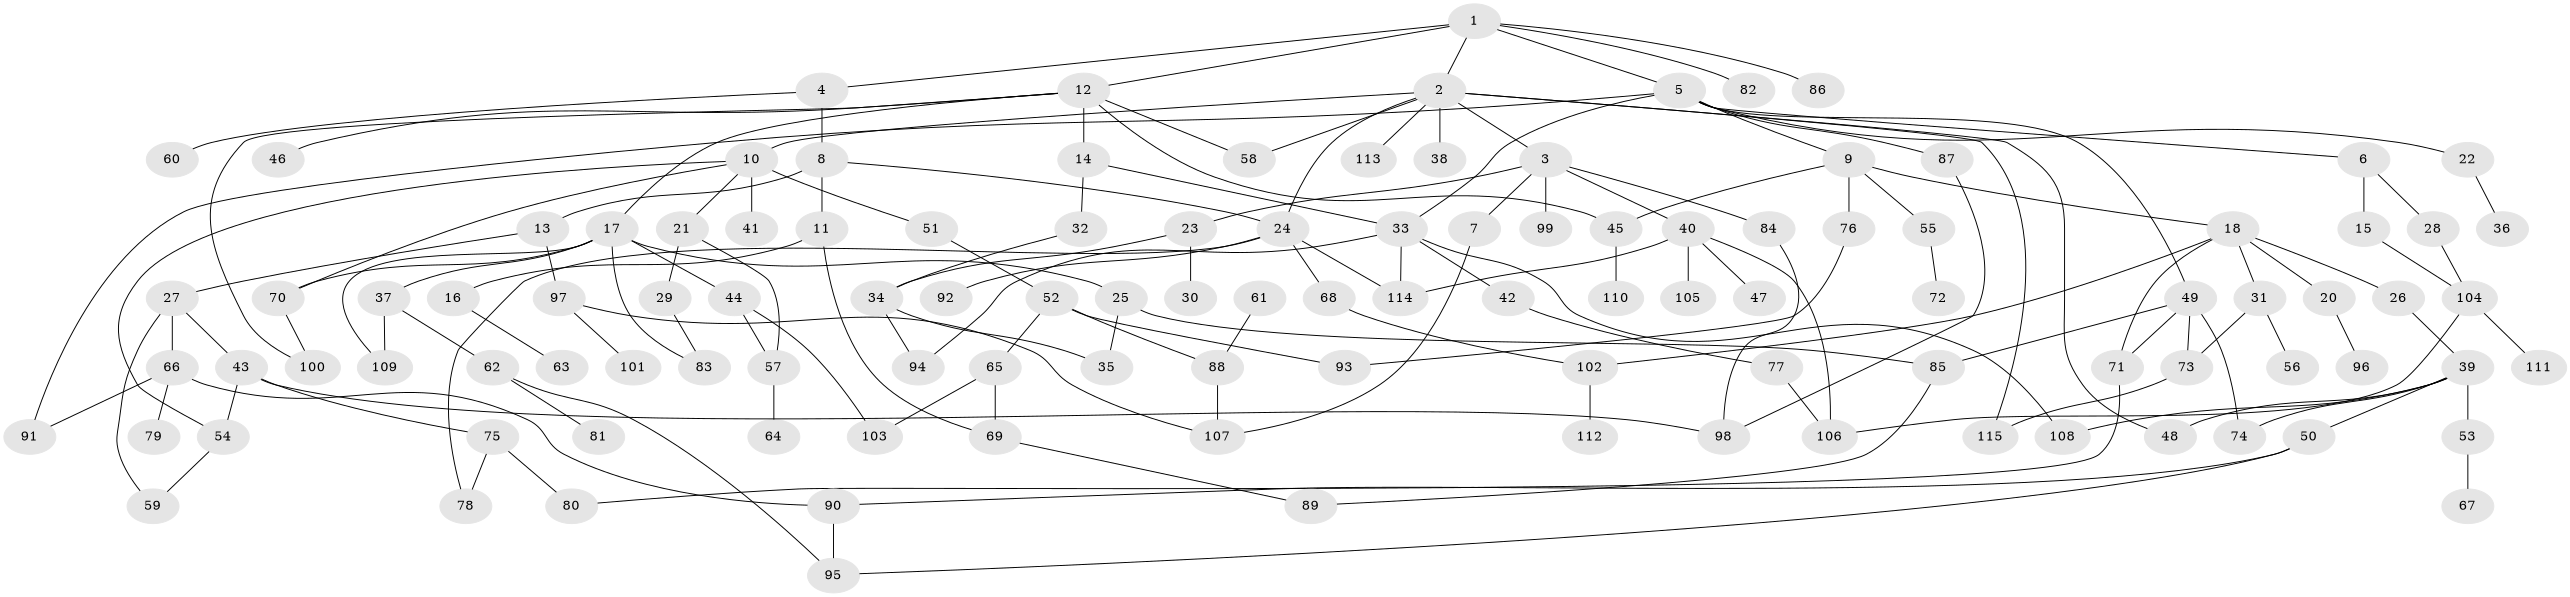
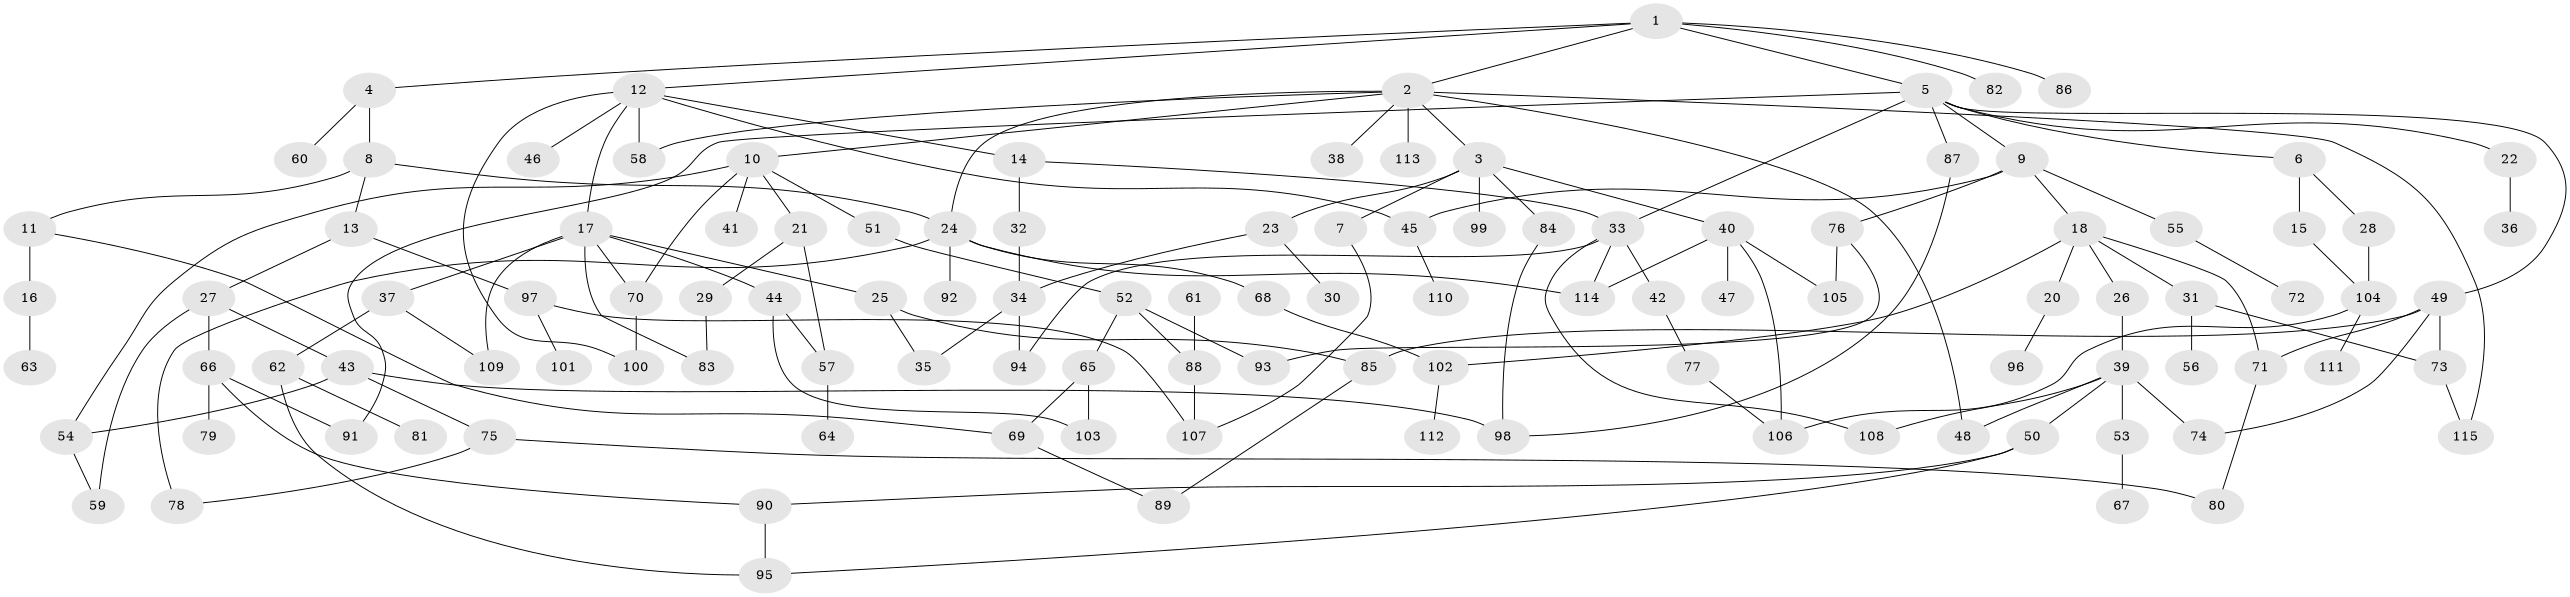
none -> (1836, 264)
